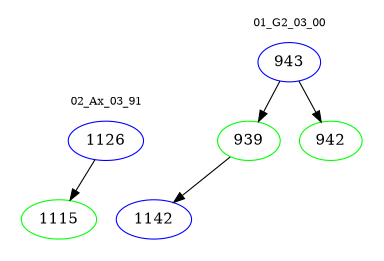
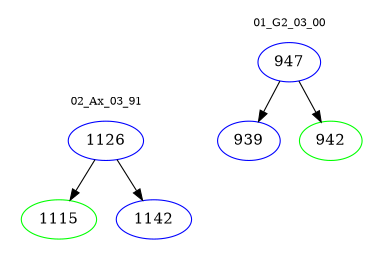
(289, 62) -> (289, 62)
(249, 141) -> (249, 141)
(206, 176) -> (127, 175)
